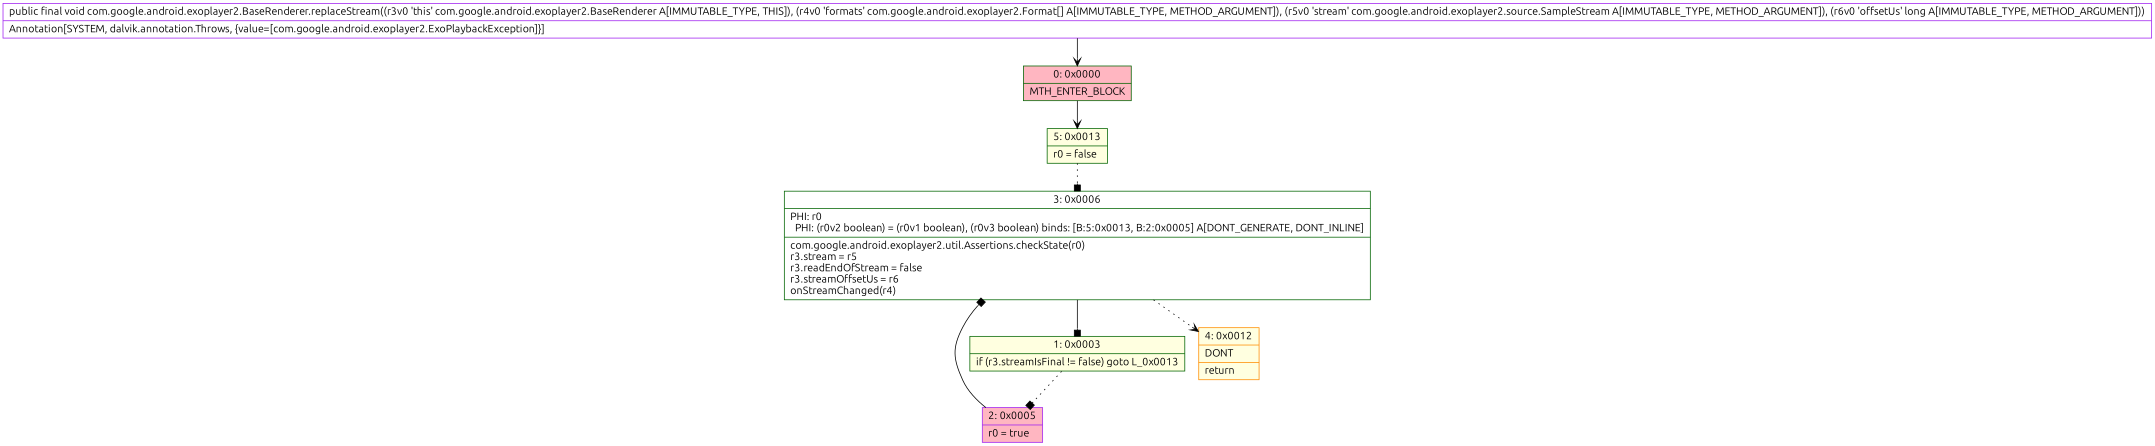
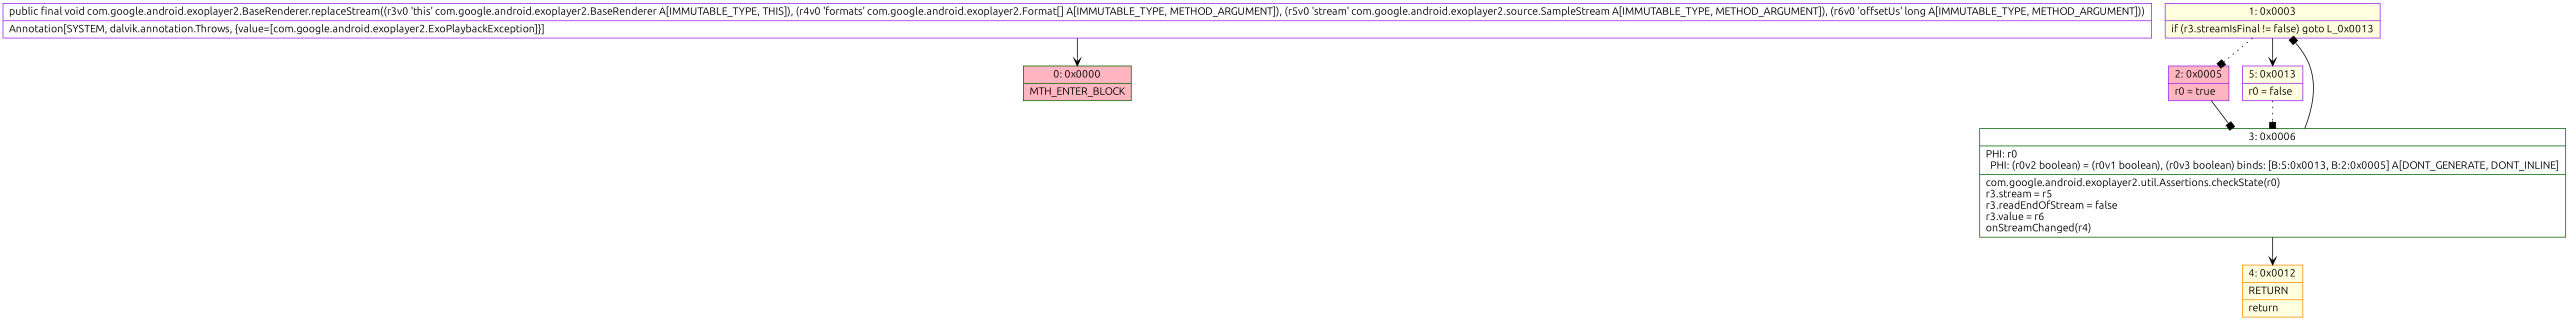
(1077, 111) -> (2273, 48)
(1077, 146) -> (2273, 83)
(845, 279) -> (2016, 217)
(1173, 313) -> (2273, 247)
(1219, 353) -> (2269, 291)
(1077, 354) -> (2273, 21)
